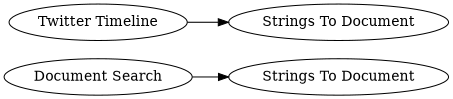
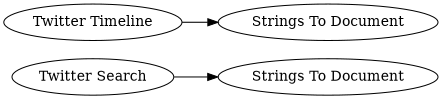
(98, 77) -> (93, 77)
